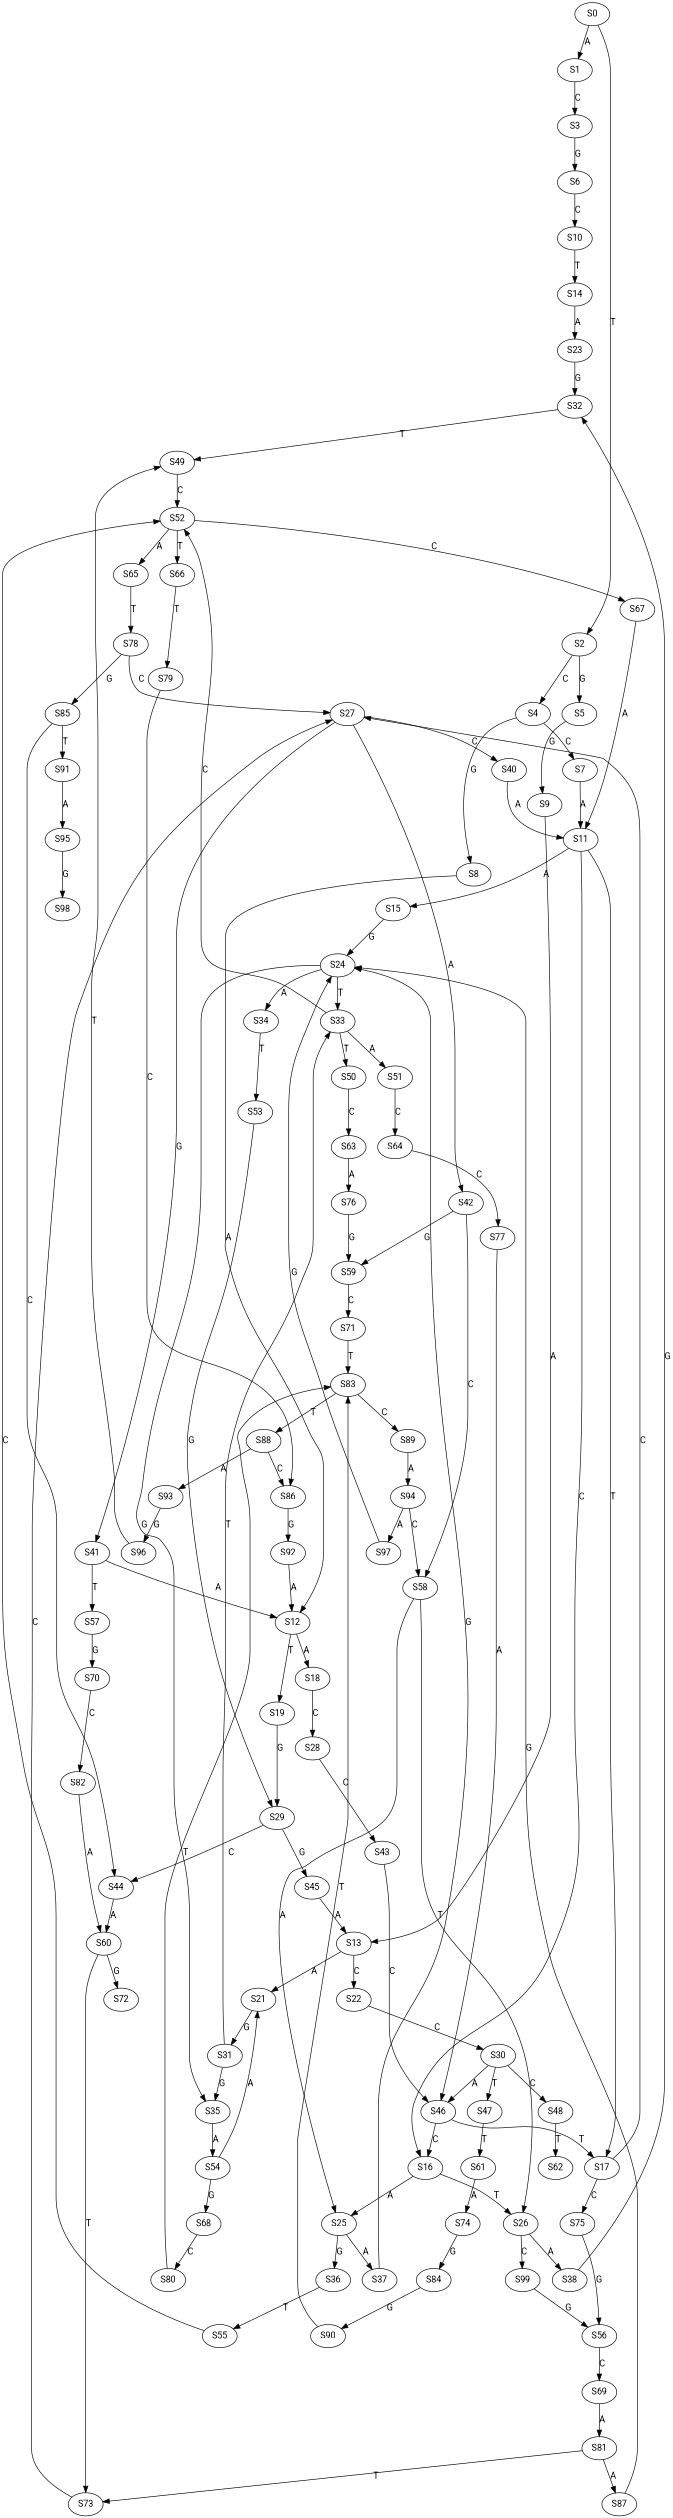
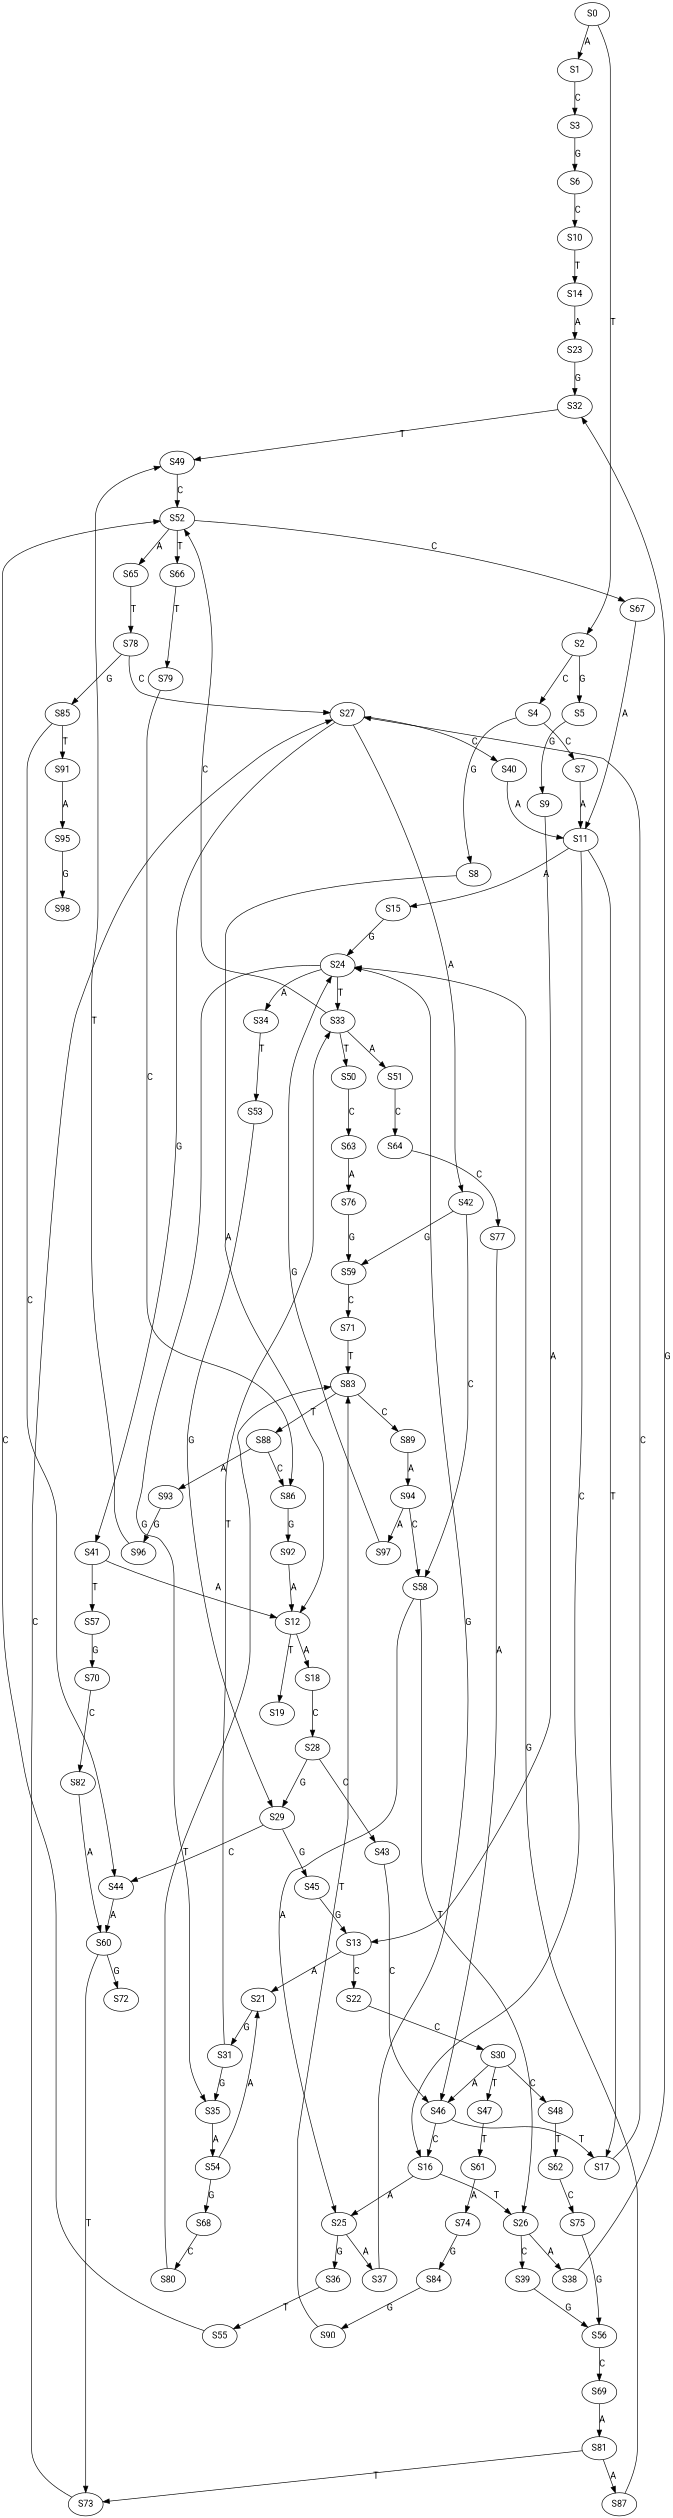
(277, 1762) -> (296, 1780)
(338, 1916) -> (338, 1916)
(591, 2193) -> (565, 2193)
(523, 2280) -> (523, 2280)
